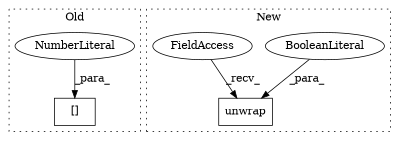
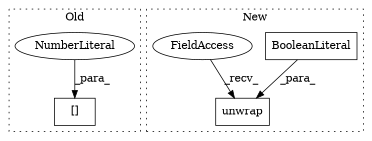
(325, 46) -> (311, 46)
